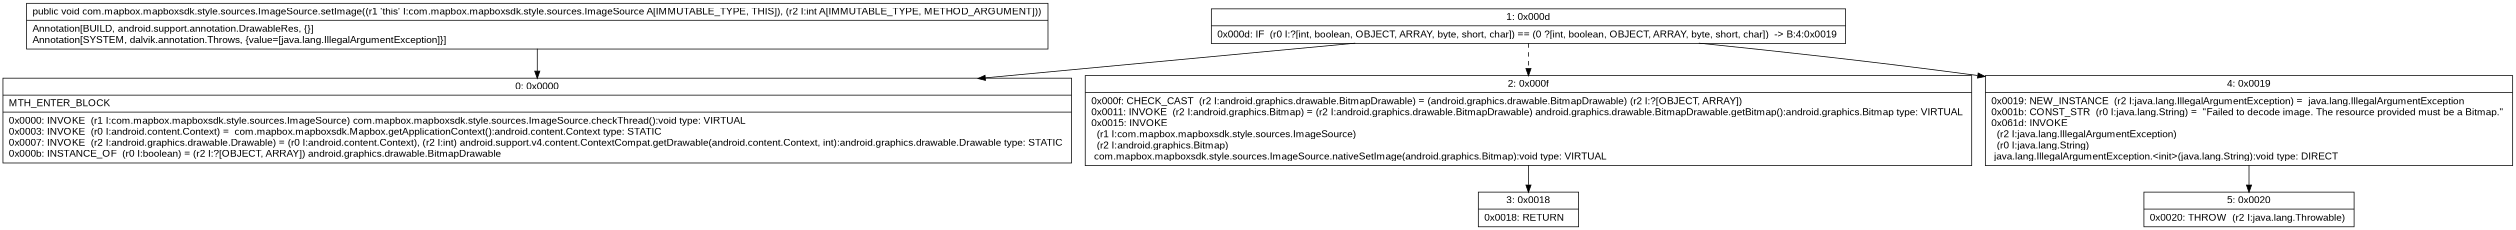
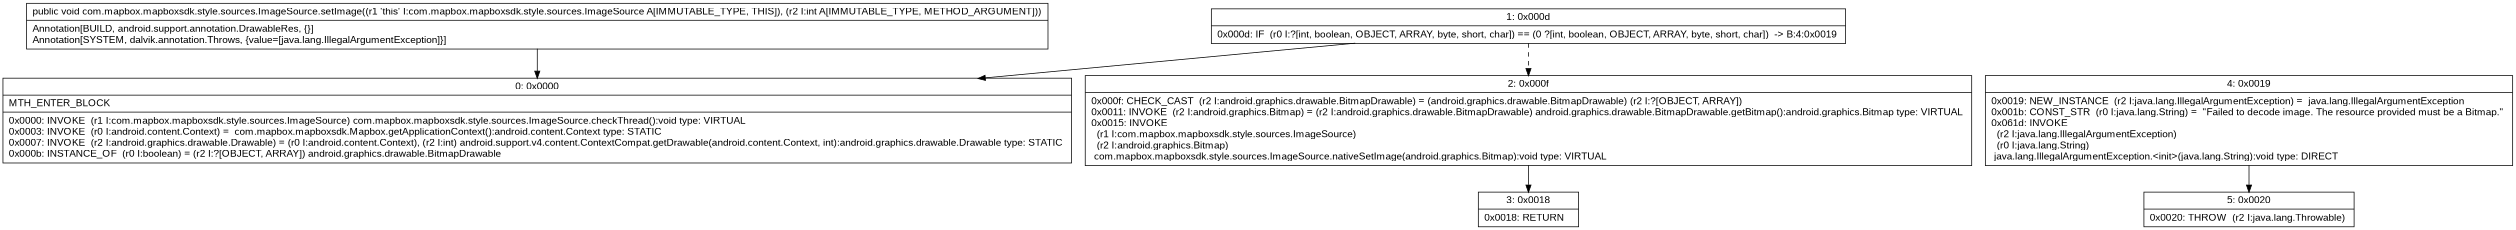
(1838, 58) -> none
